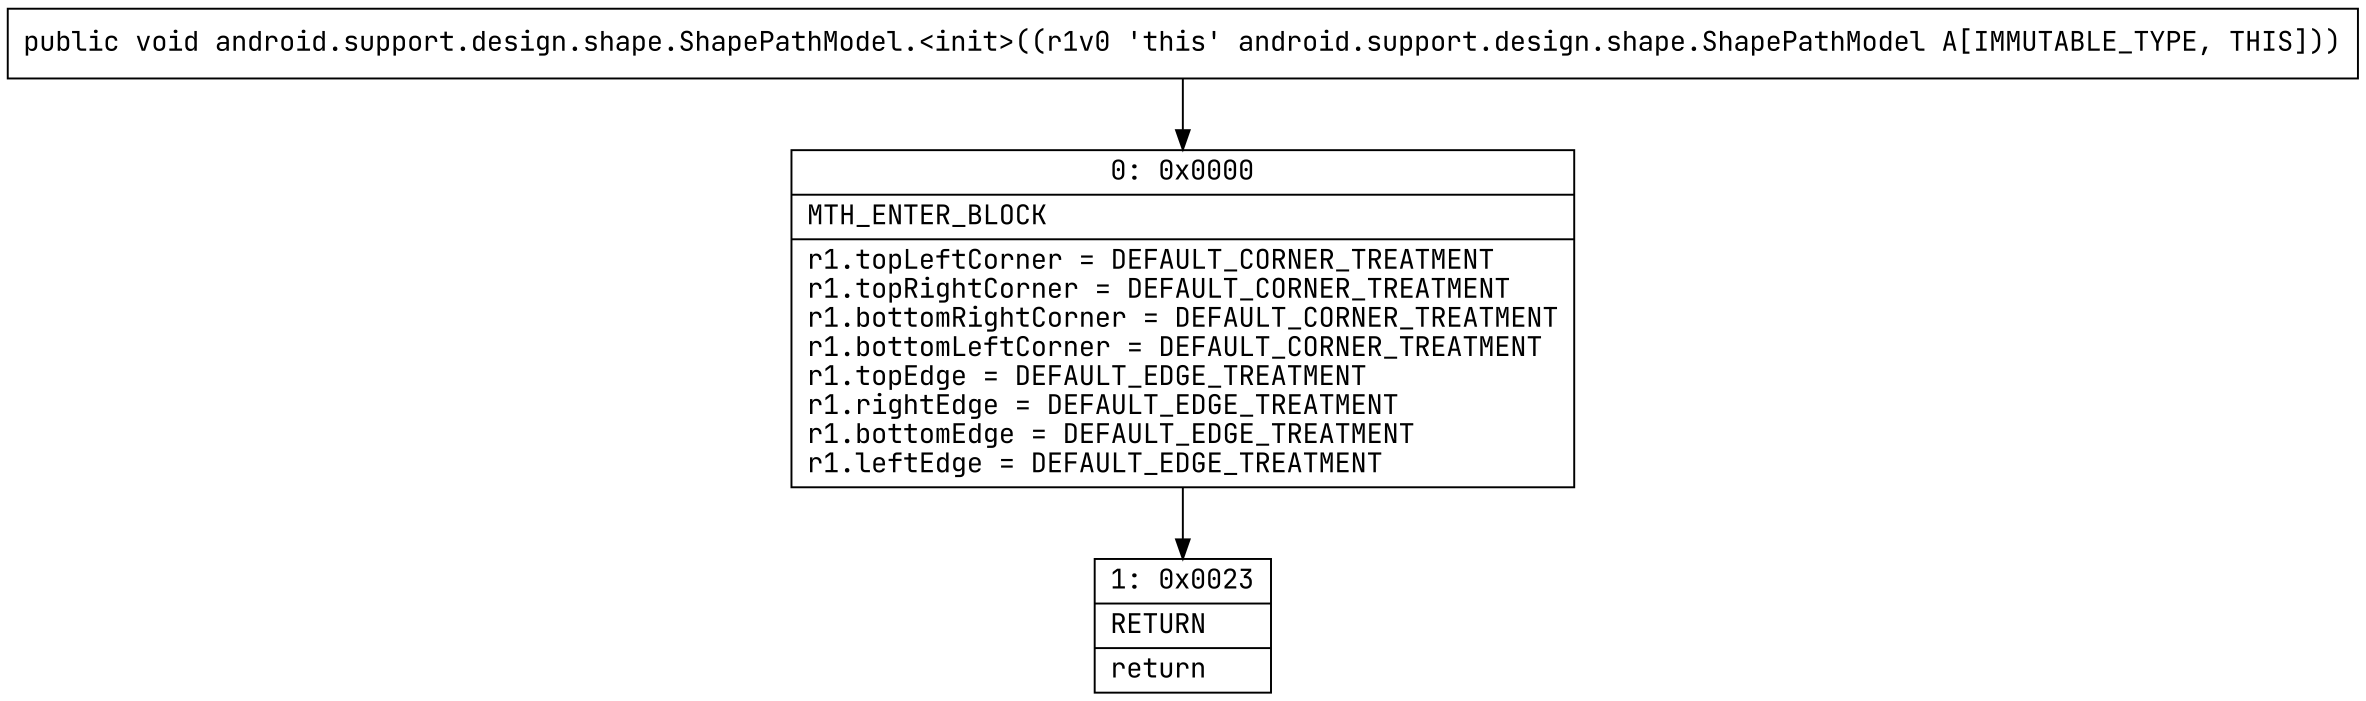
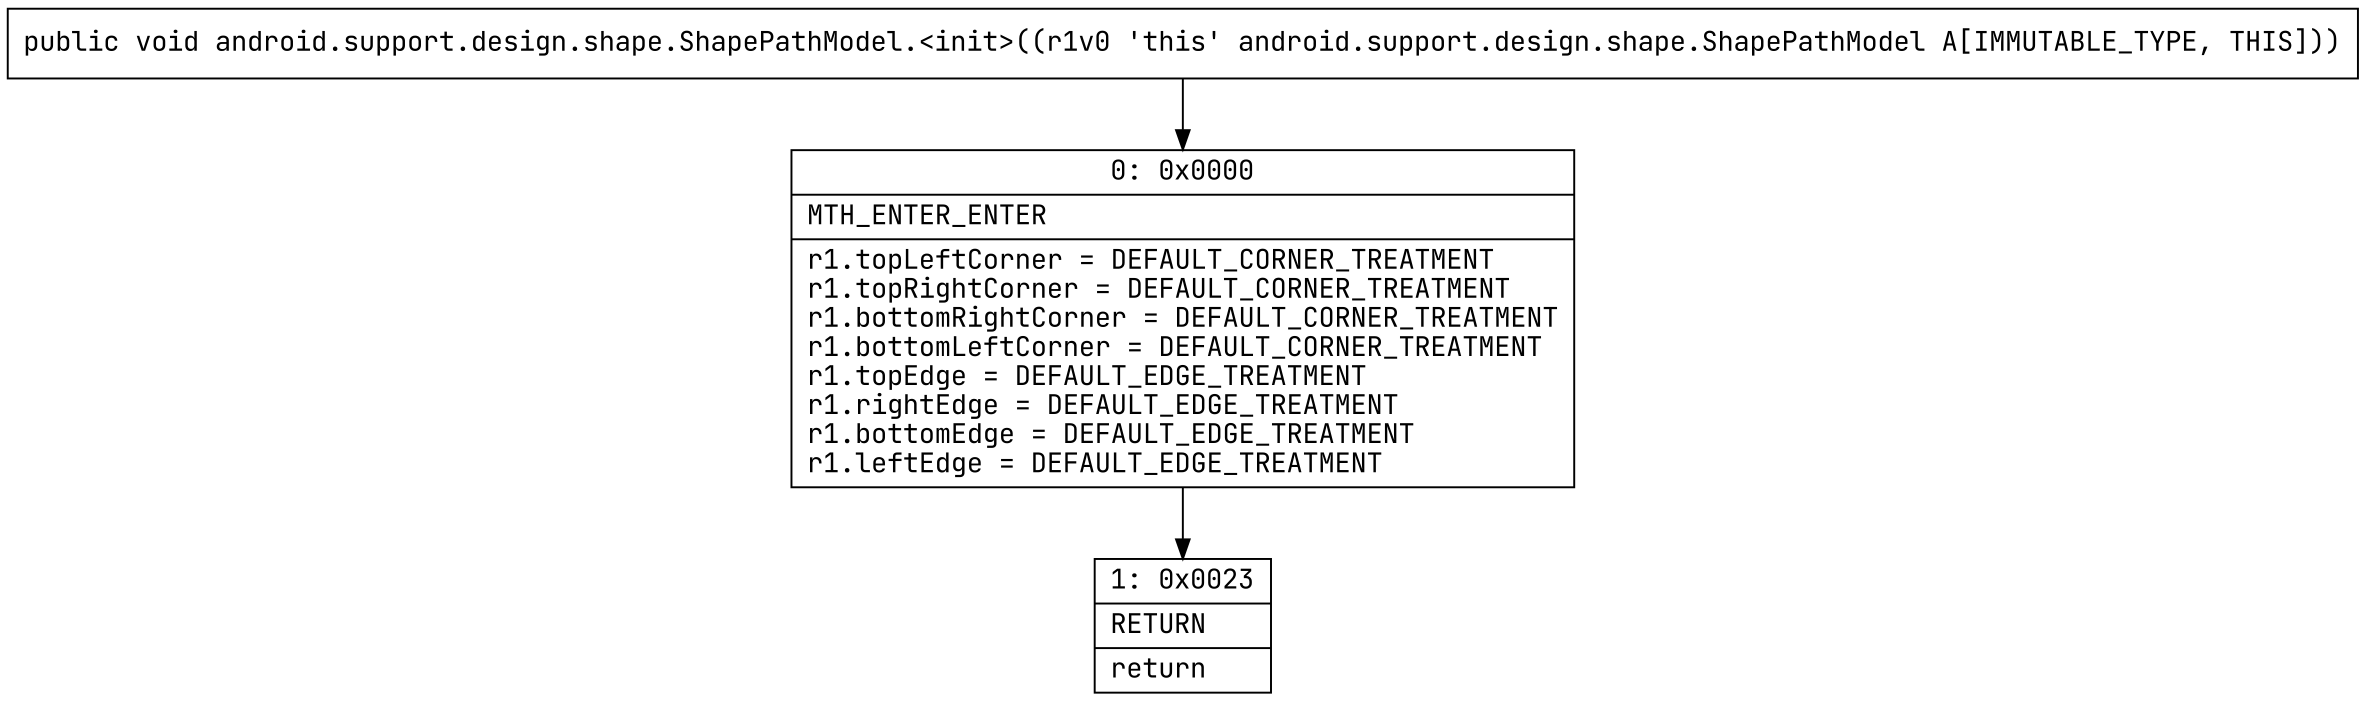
(927, 216) -> (927, 216)
